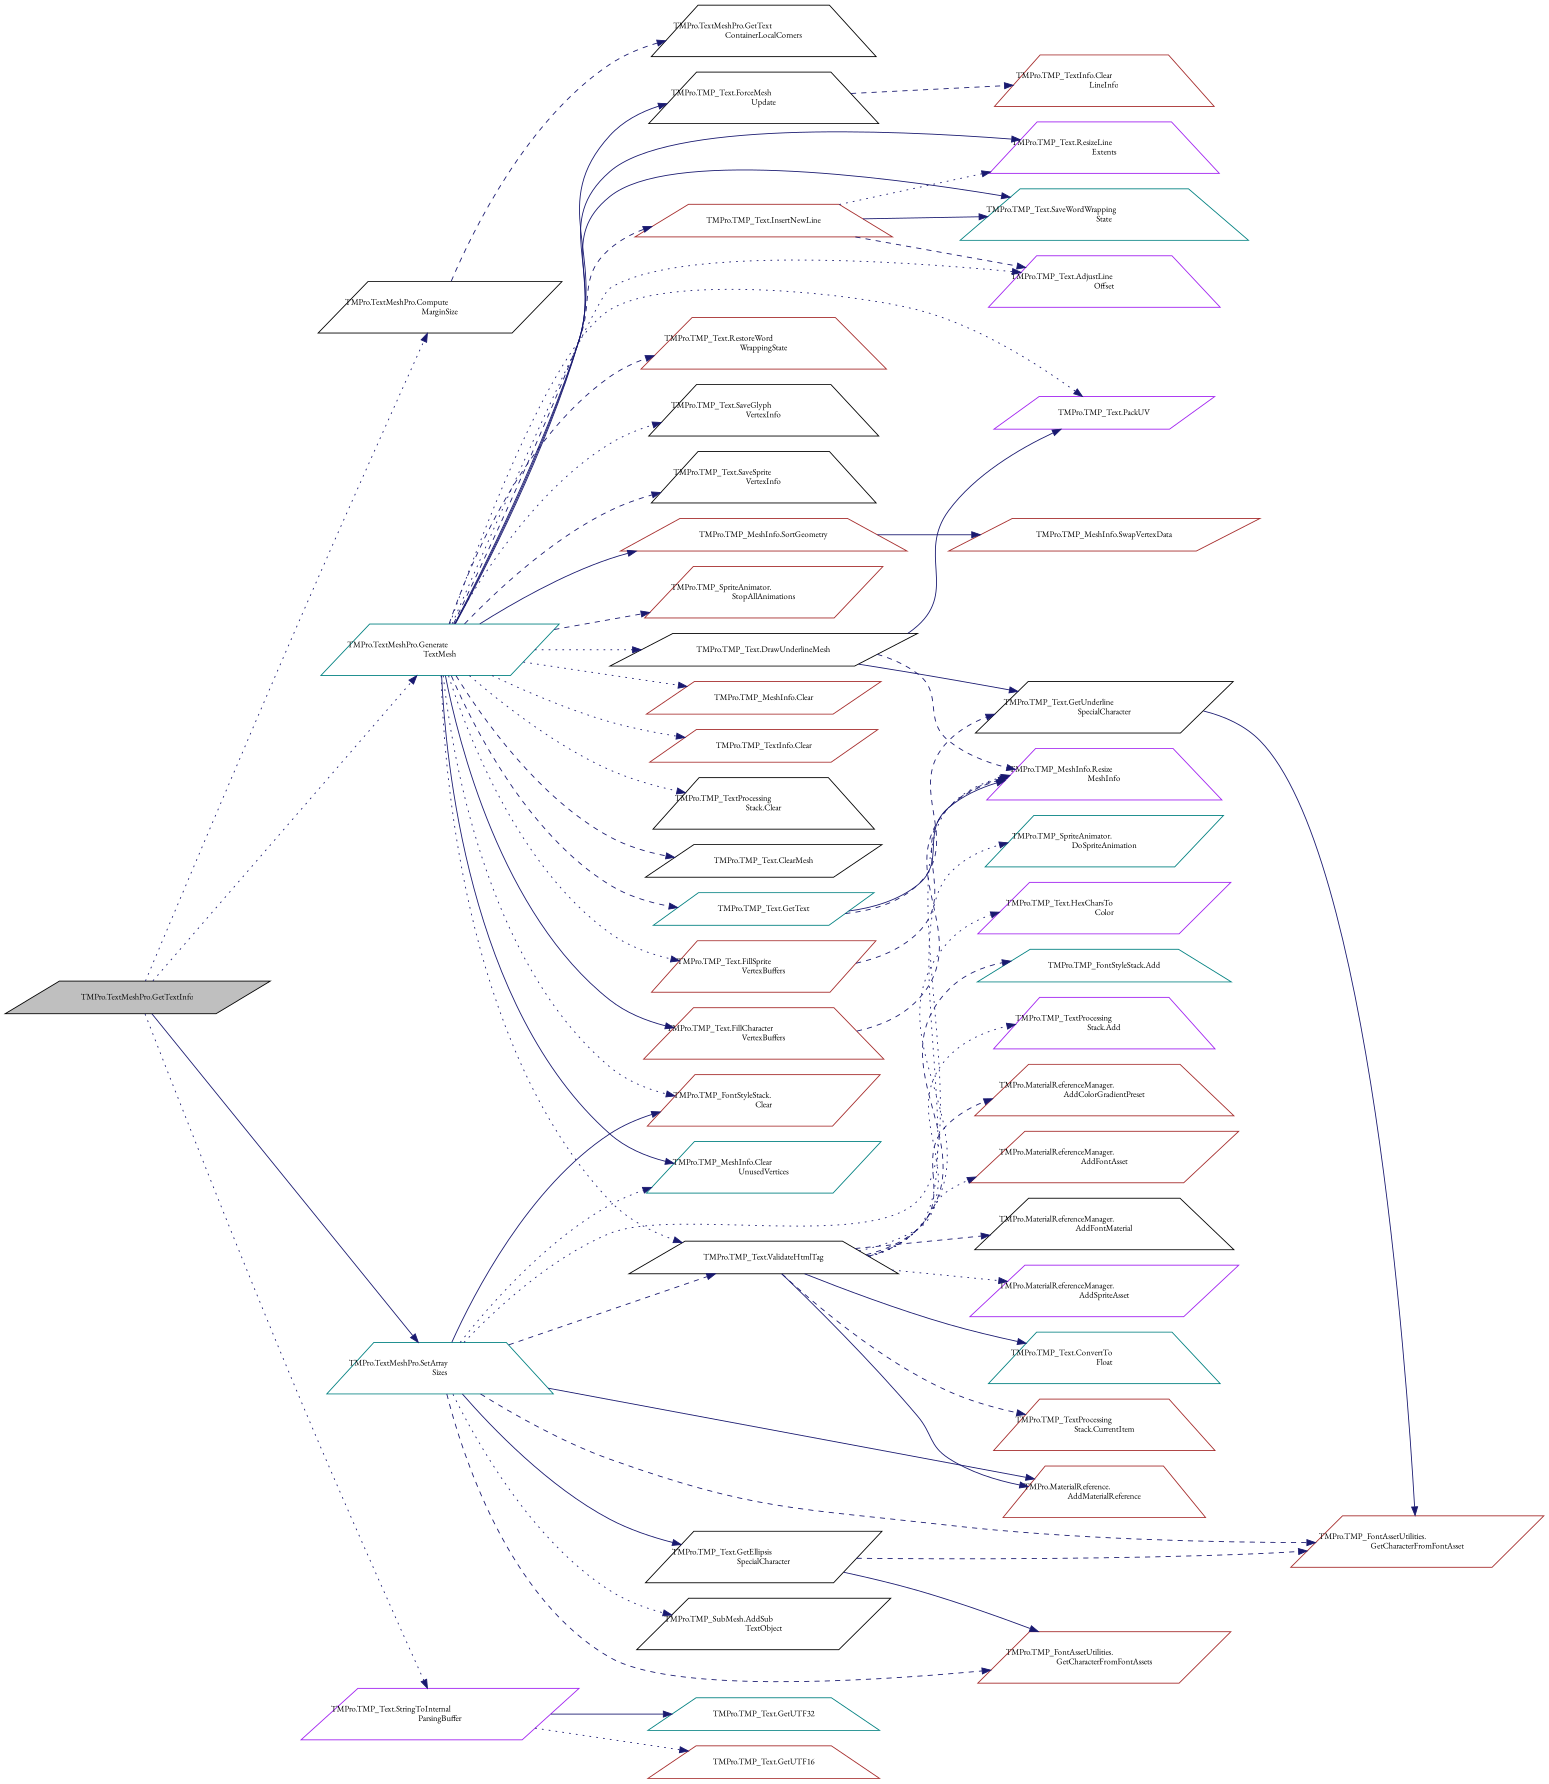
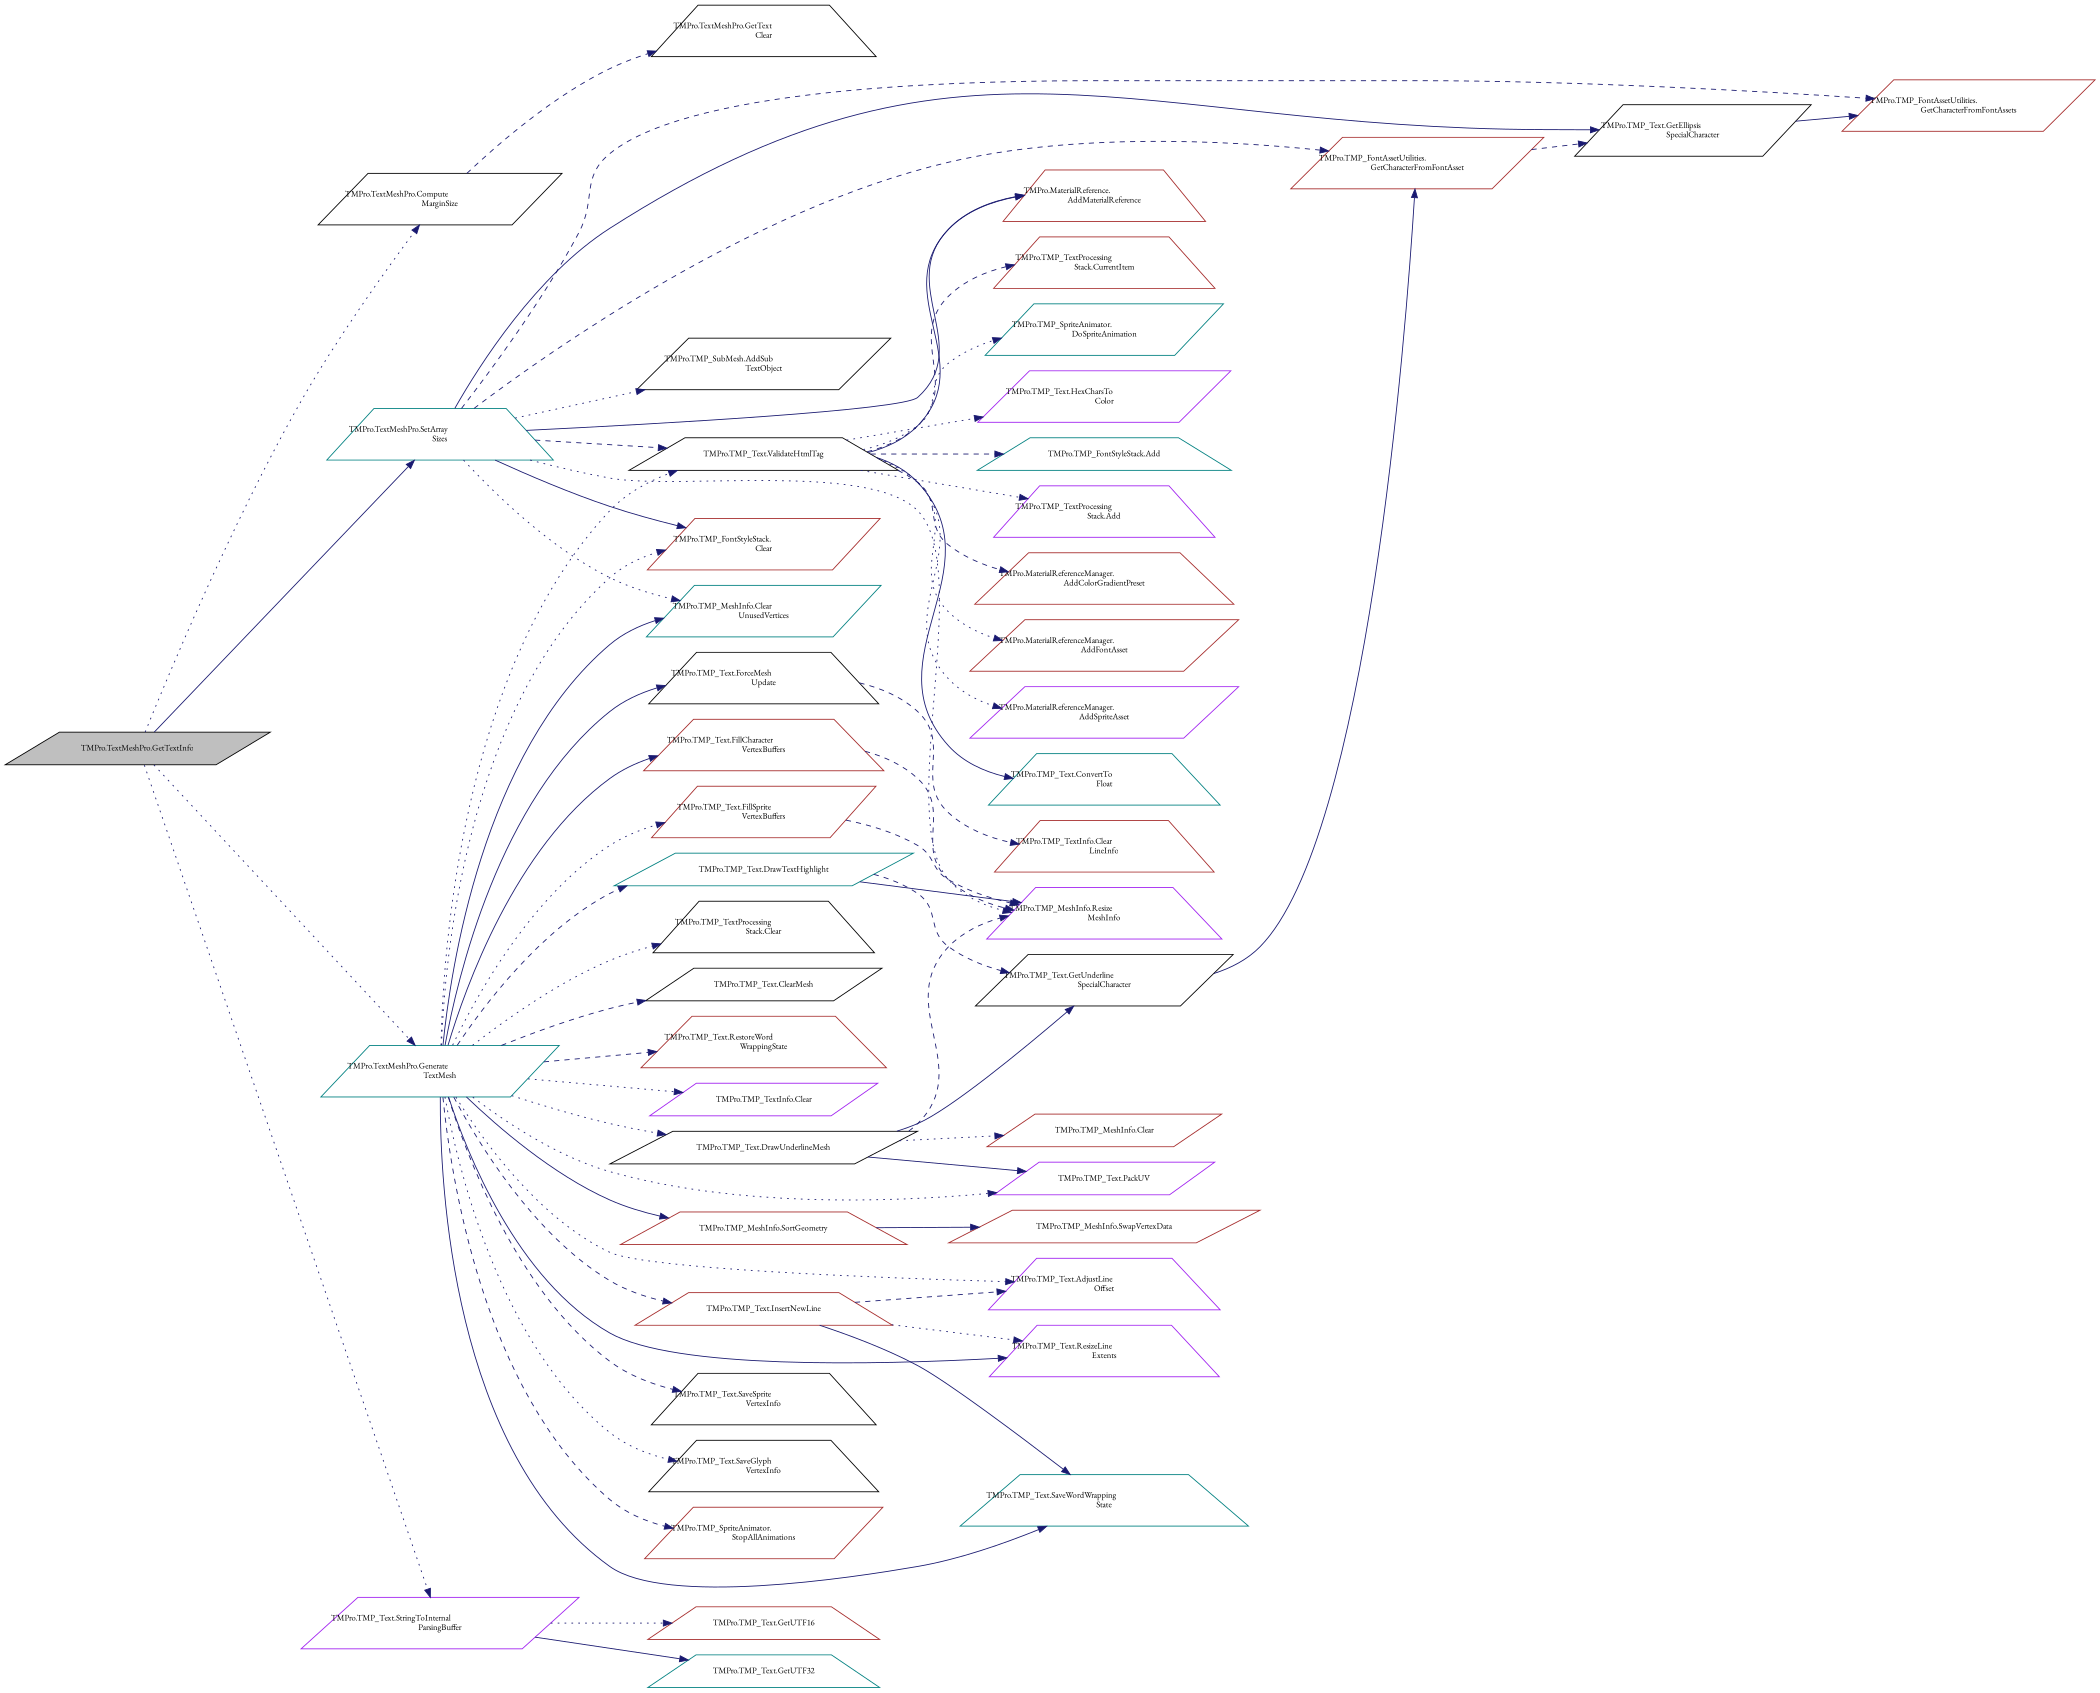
(764, 31) -> (764, 31)
(601, 674) -> (947, 1138)
(764, 746) -> (764, 1100)
(764, 909) -> (764, 869)
(1104, 1224) -> none
(1077, 1558) -> (1555, 147)
